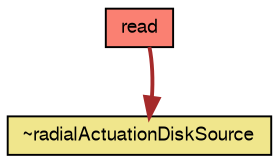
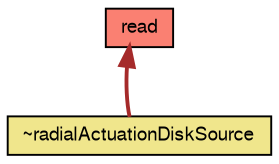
(152, 72) -> (127, 92)
